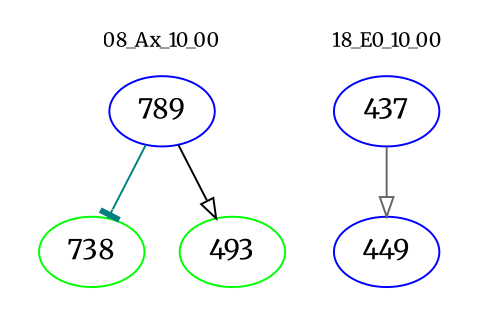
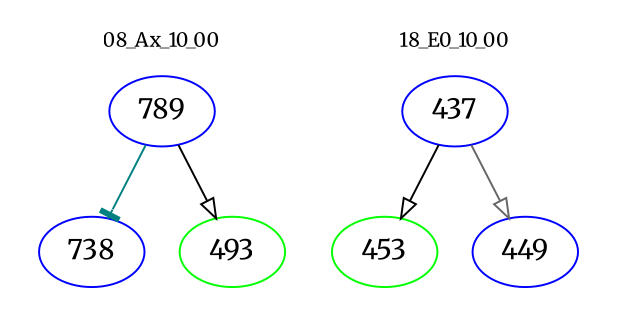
(92, 252) -> (92, 252)
none -> (385, 252)
